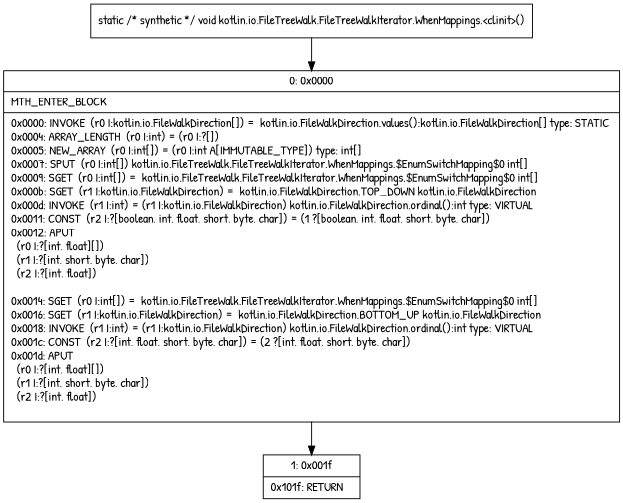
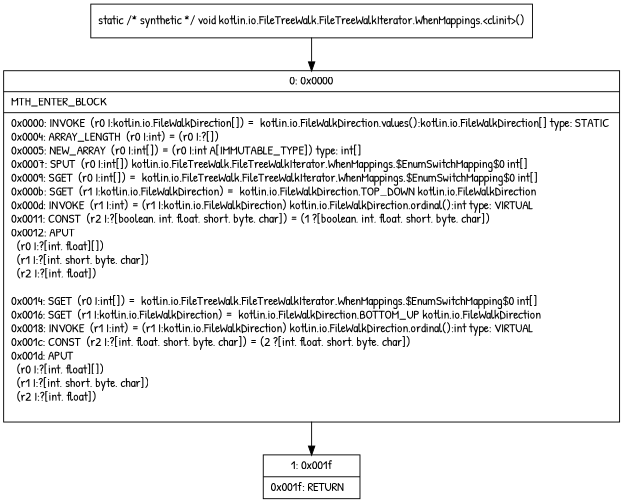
(311, 487) -> (312, 487)
